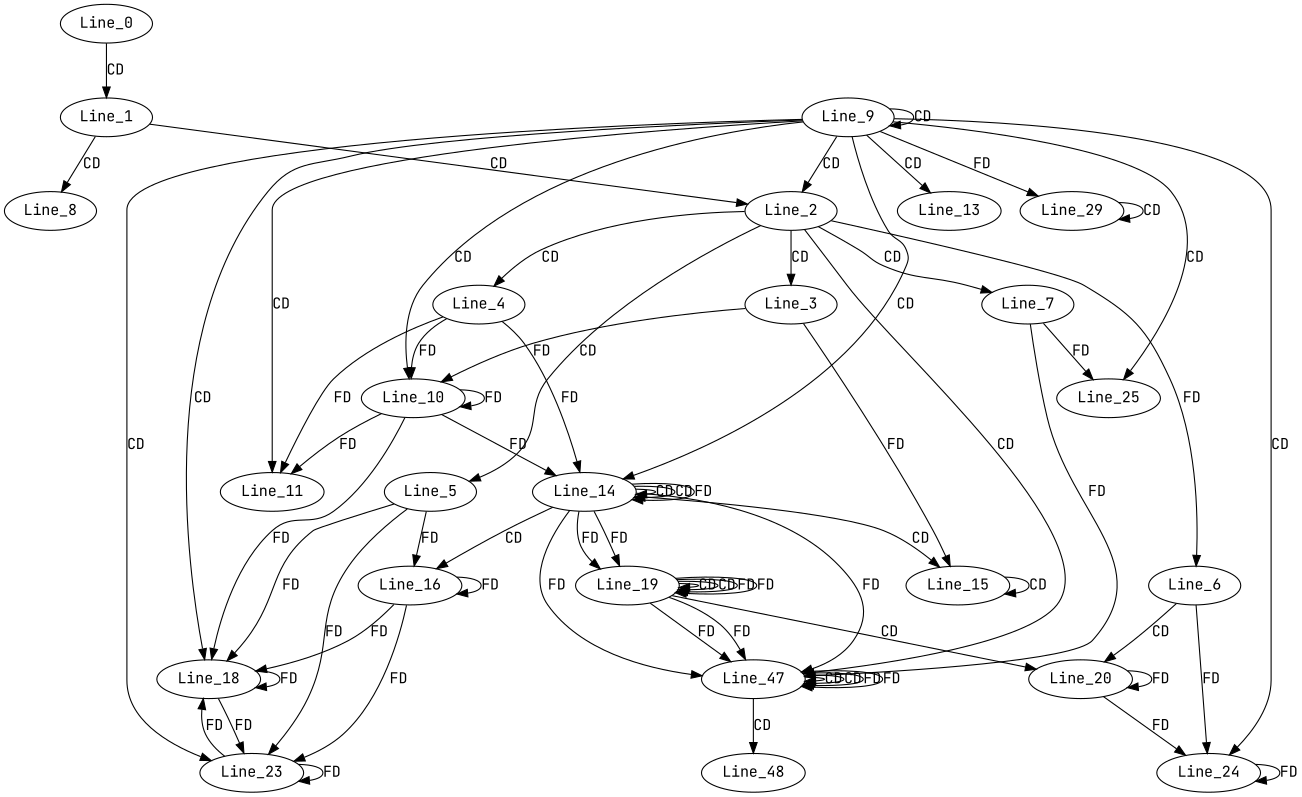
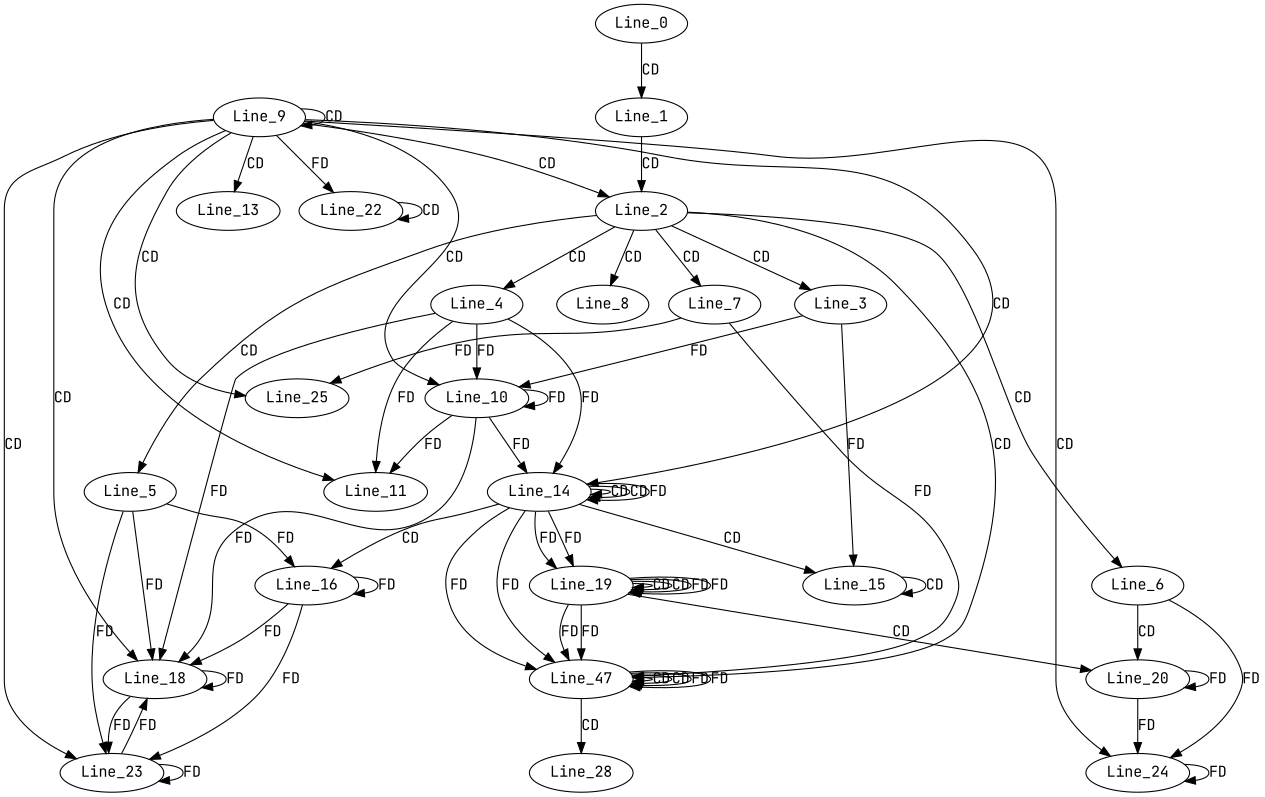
(81, 160) -> (624, 253)
(1072, 211) -> (351, 211)
(1192, 398) -> (1023, 398)
none -> (226, 412)
(753, 773) -> (581, 773)
